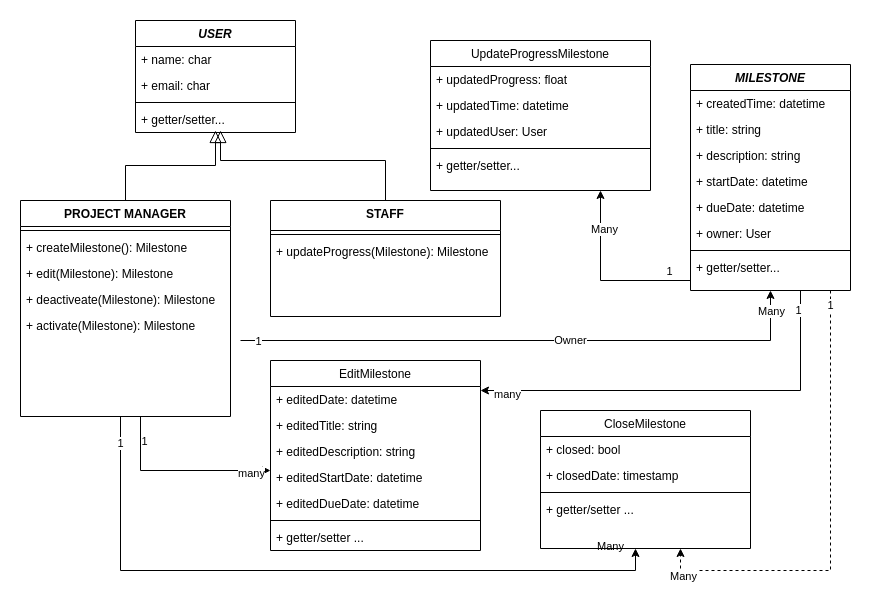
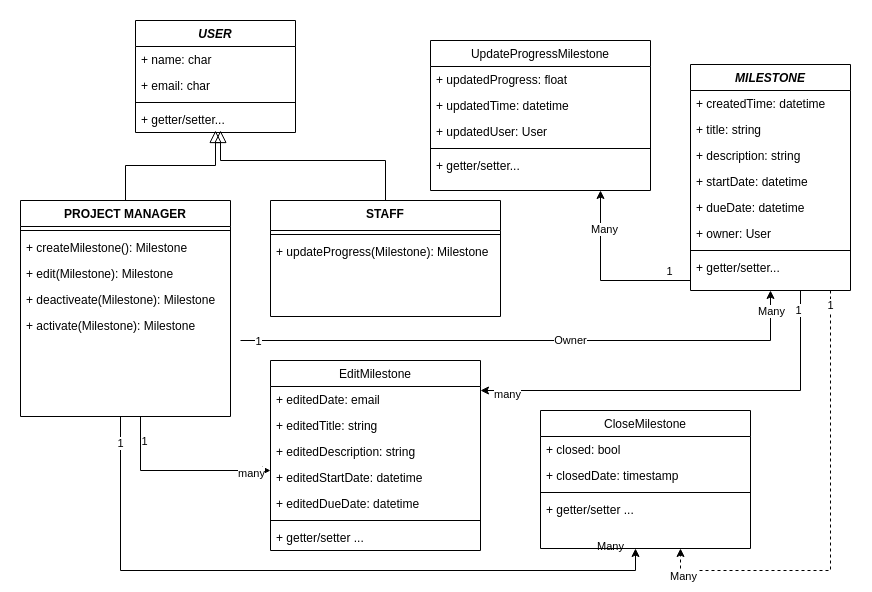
(342, 400) -> (330, 400)
